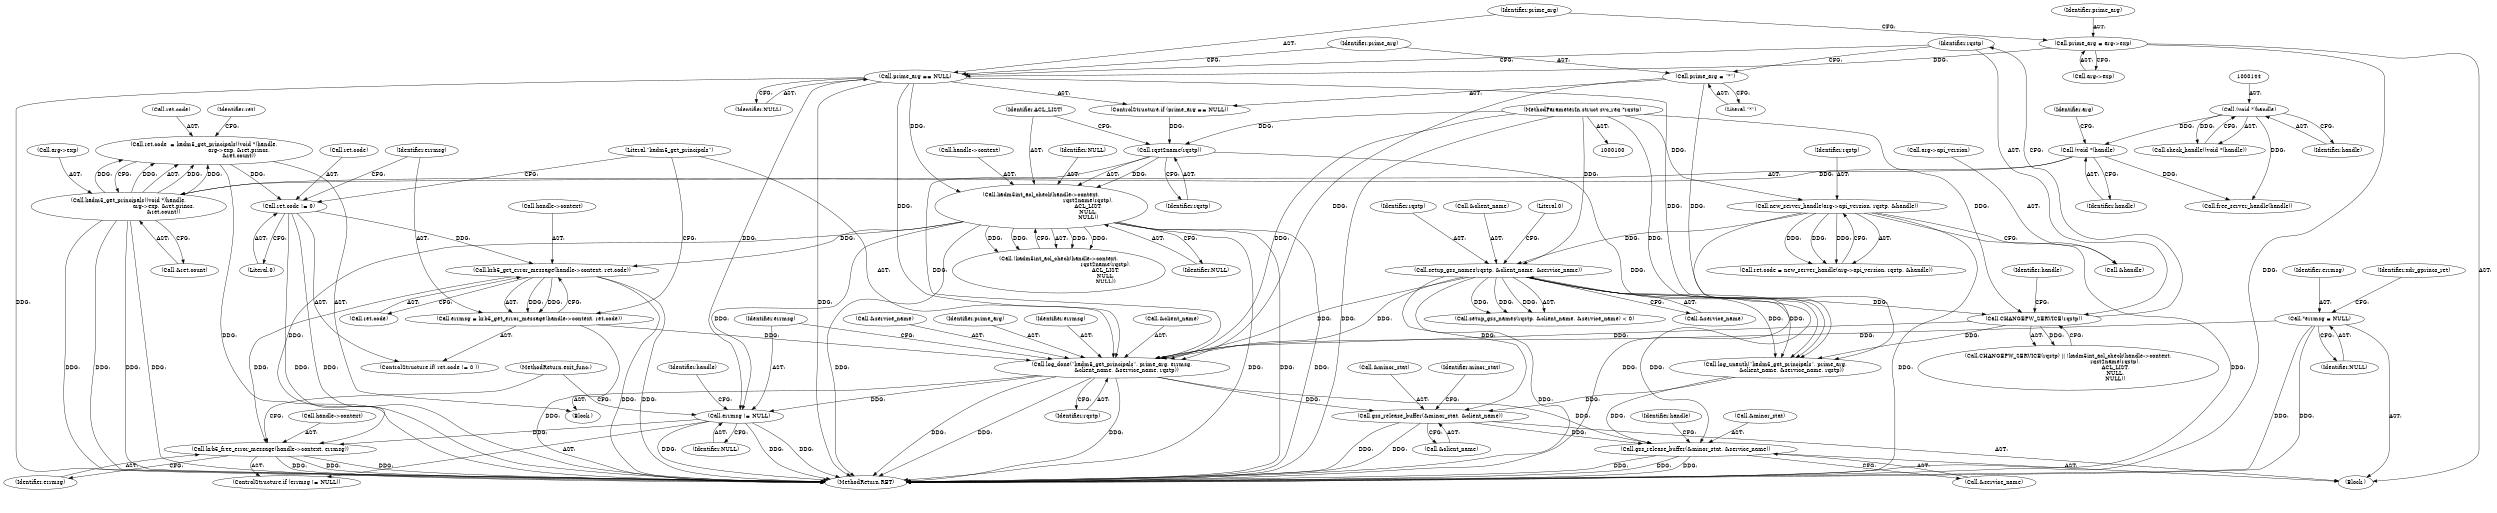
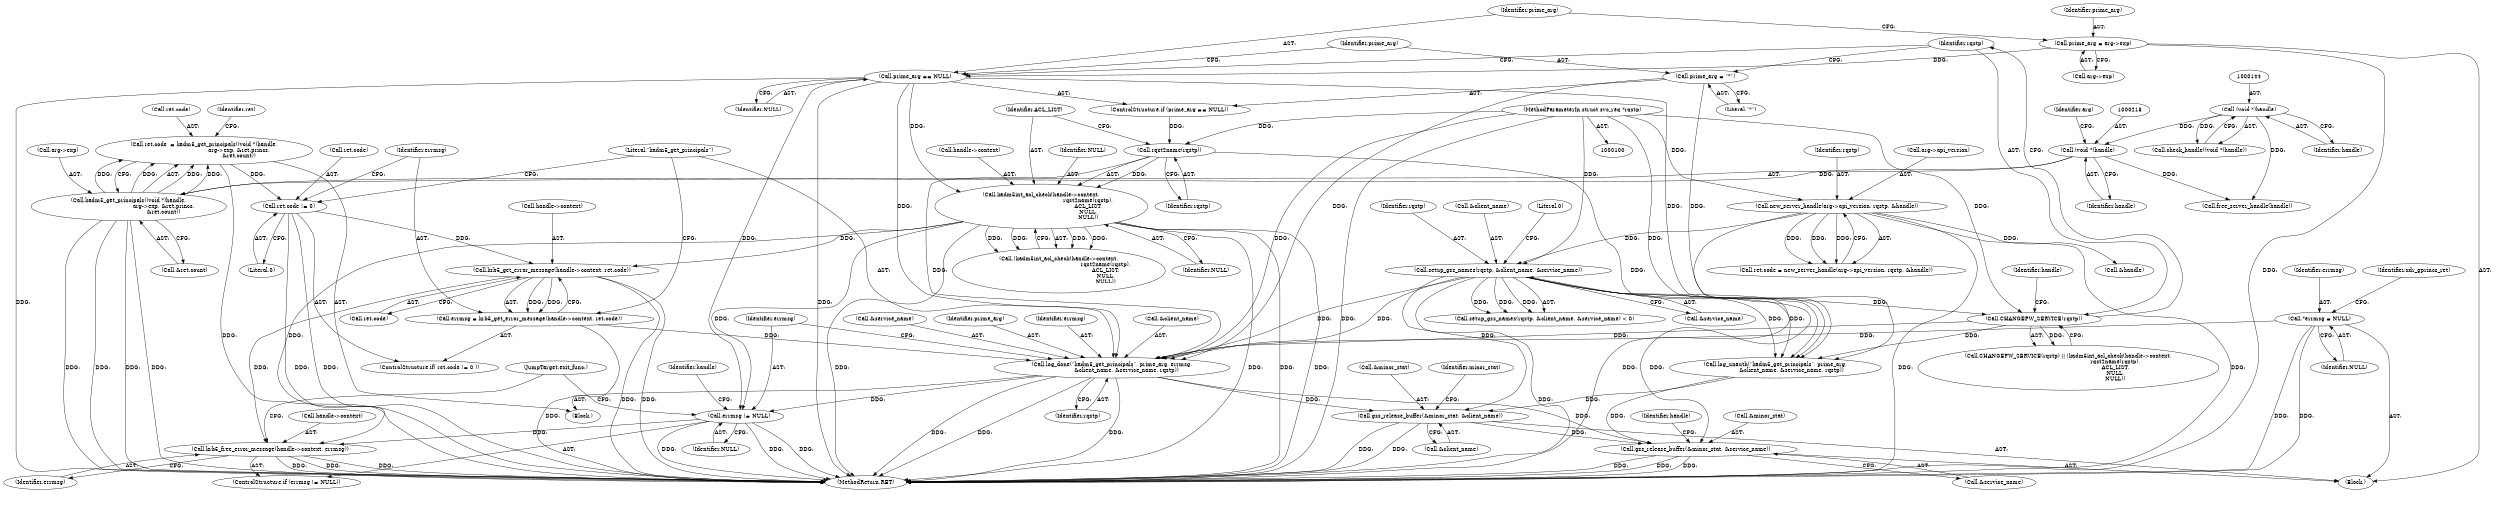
none -> (2130, 110)
(2024, 224) -> (1890, 177)
(2012, 239) -> (2012, 239)
(556, 368) -> (556, 368)
